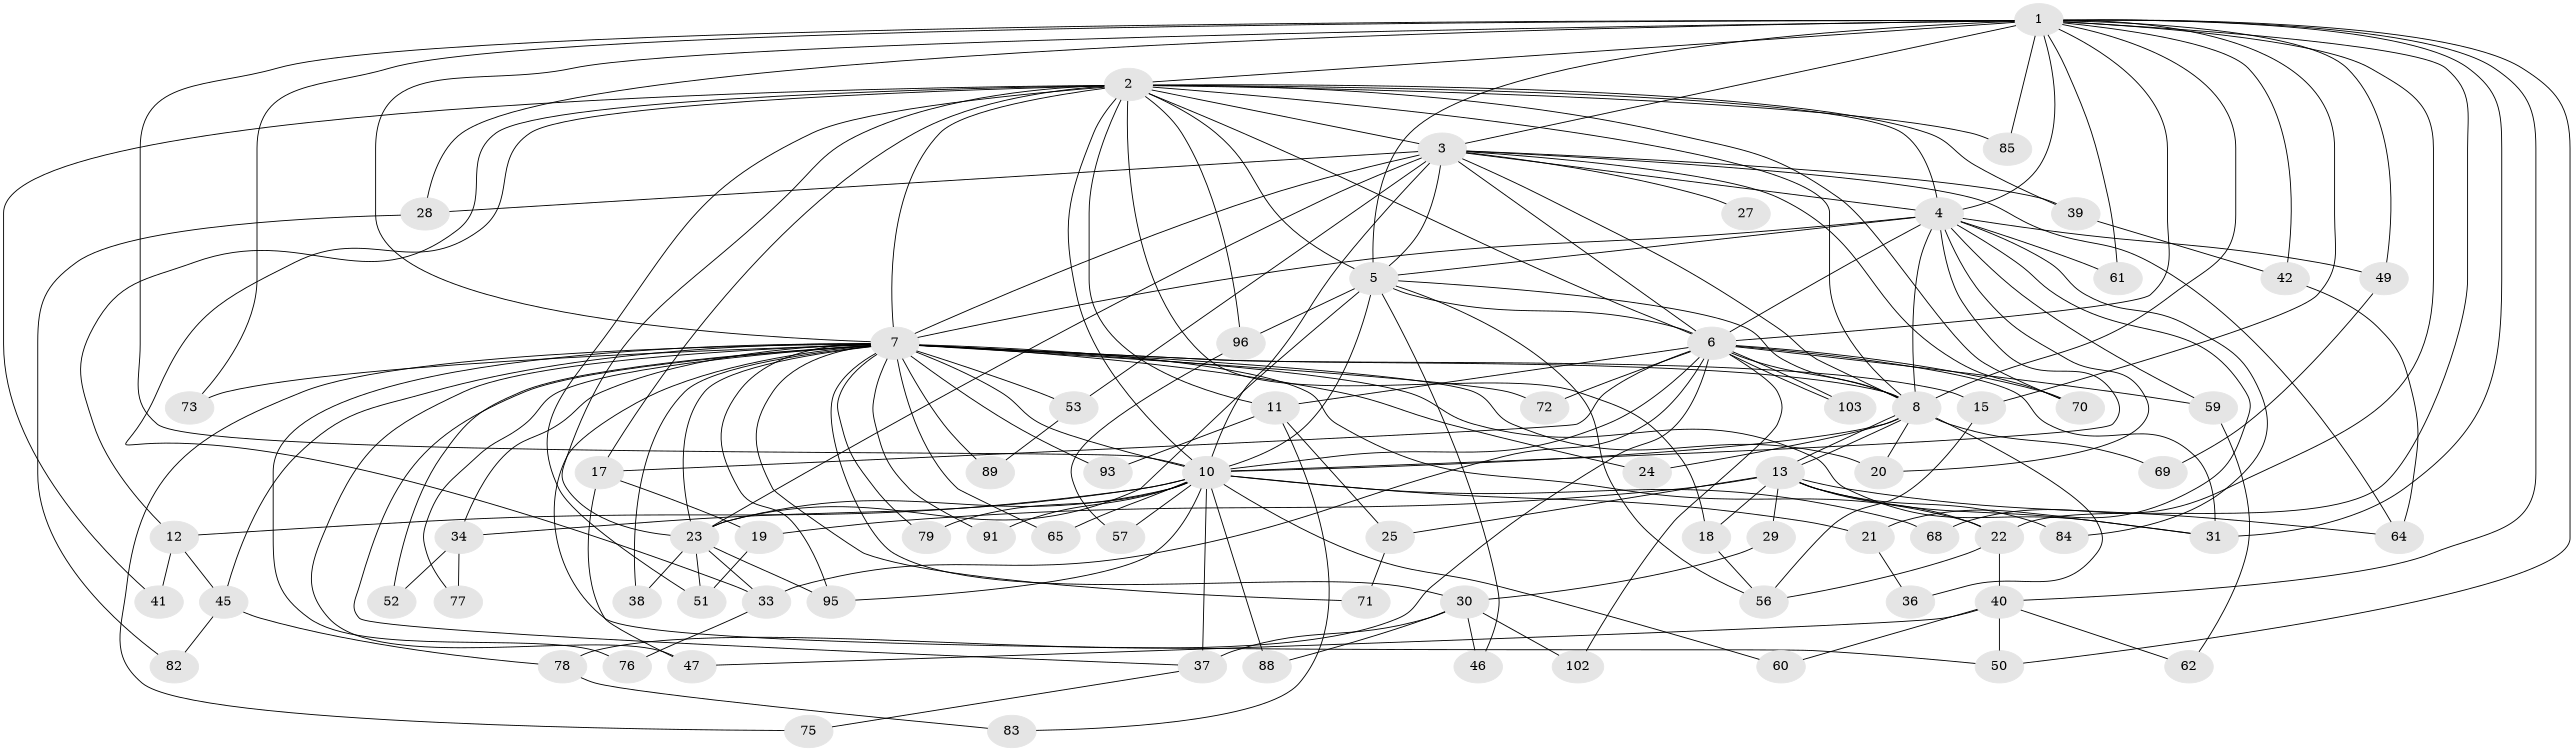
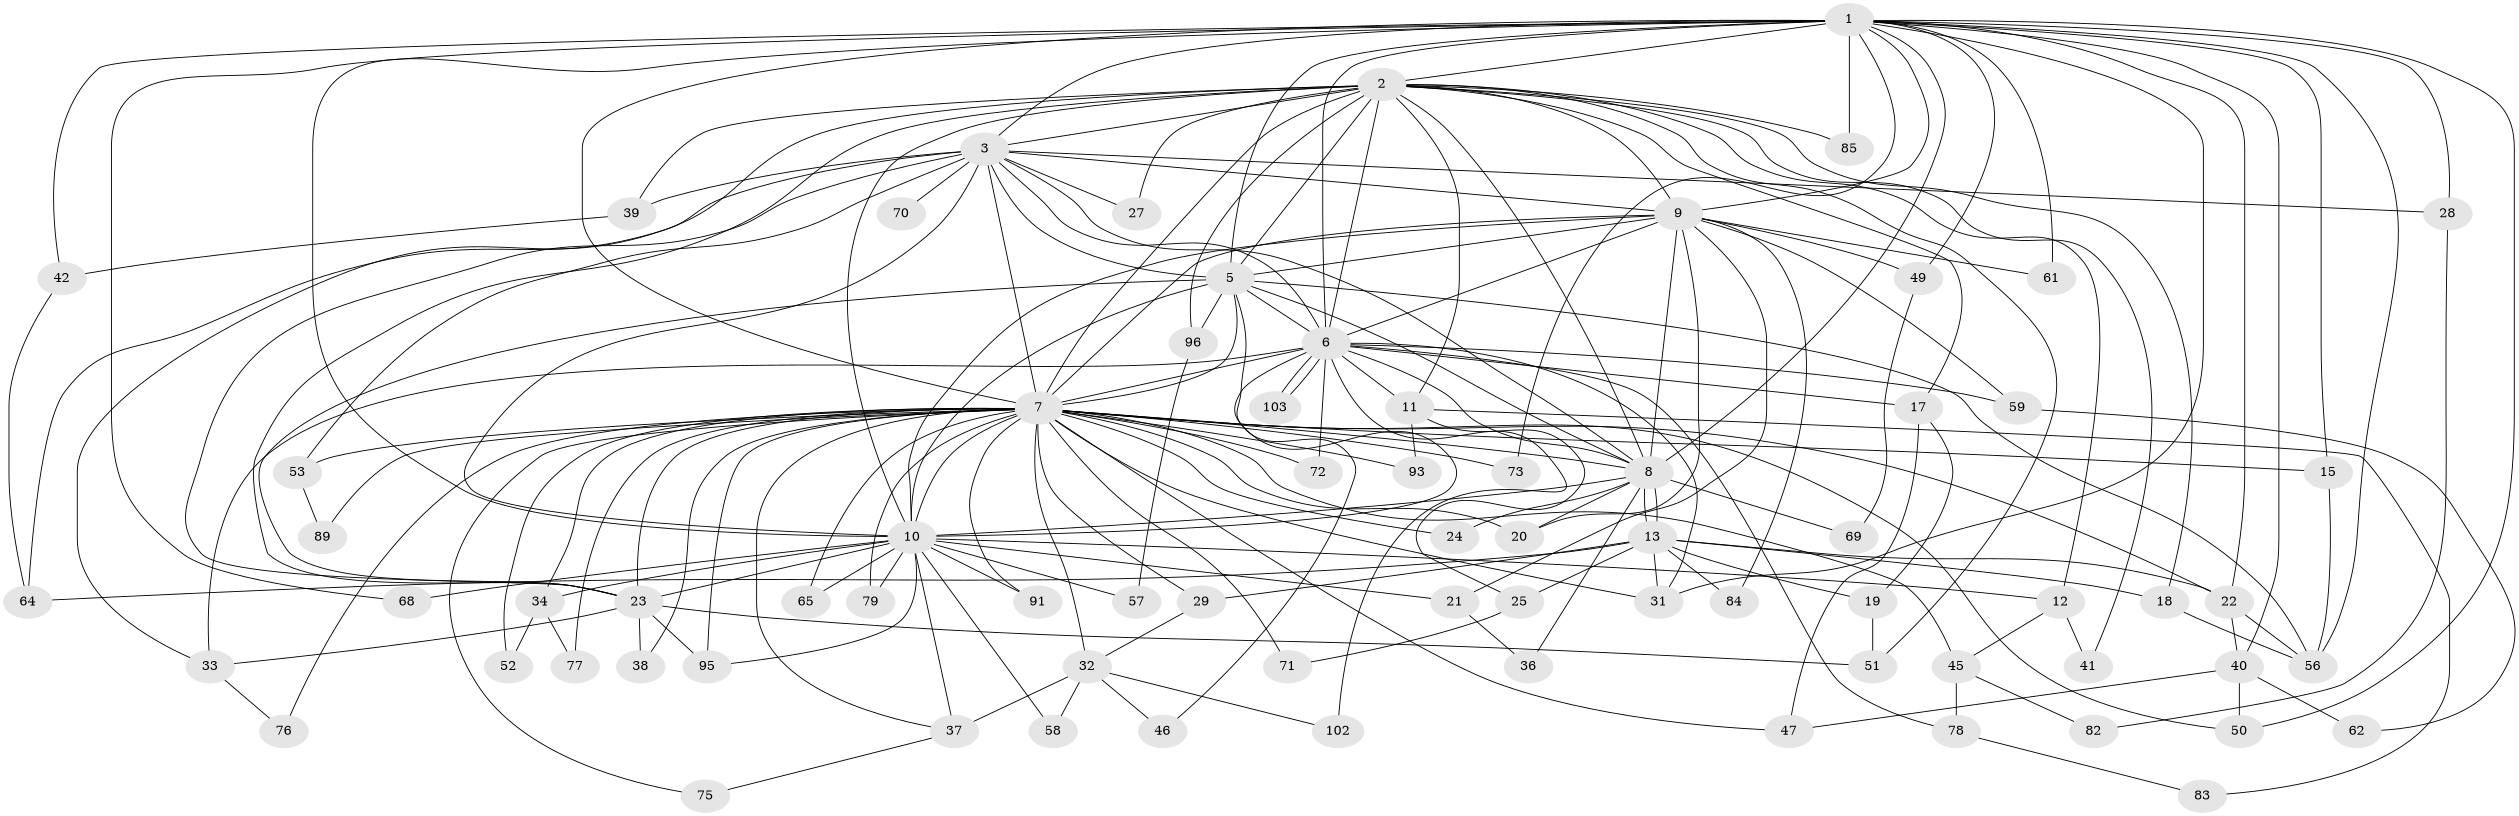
(1654, 130) -> (1196, 122)
none -> (2371, 134)
(1939, 214) -> (1679, 214)
(1900, 363) -> (1170, 378)
none -> (1168, 386)
none -> (1083, 520)
(1465, 602) -> (1087, 667)
(1267, 667) -> (1053, 731)
(1781, 667) -> none
